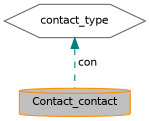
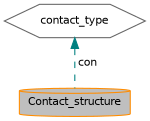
(75, 102) -> (75, 102)
